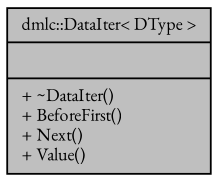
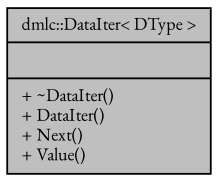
(72, 115) -> (63, 115)
